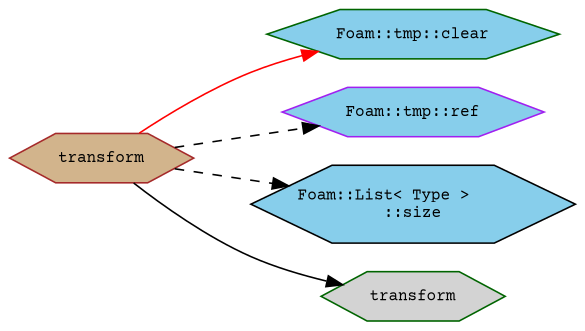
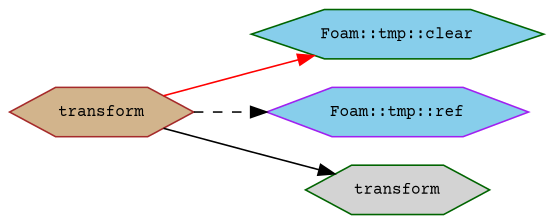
(413, 204) -> none
